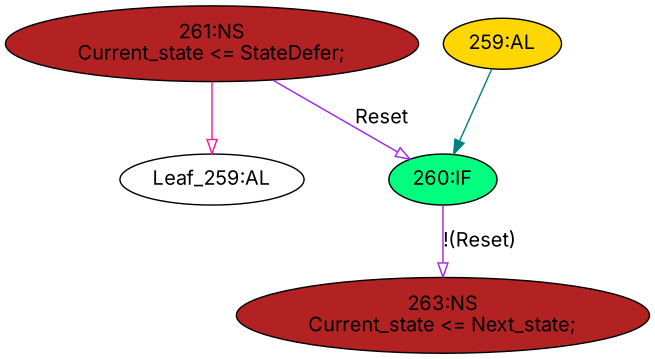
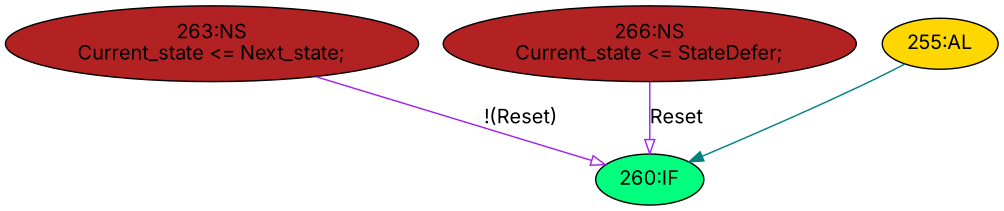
(212, 44) -> (650, 44)
(502, 44) -> (940, 44)
(212, 180) -> none
(443, 234) -> (454, 119)
